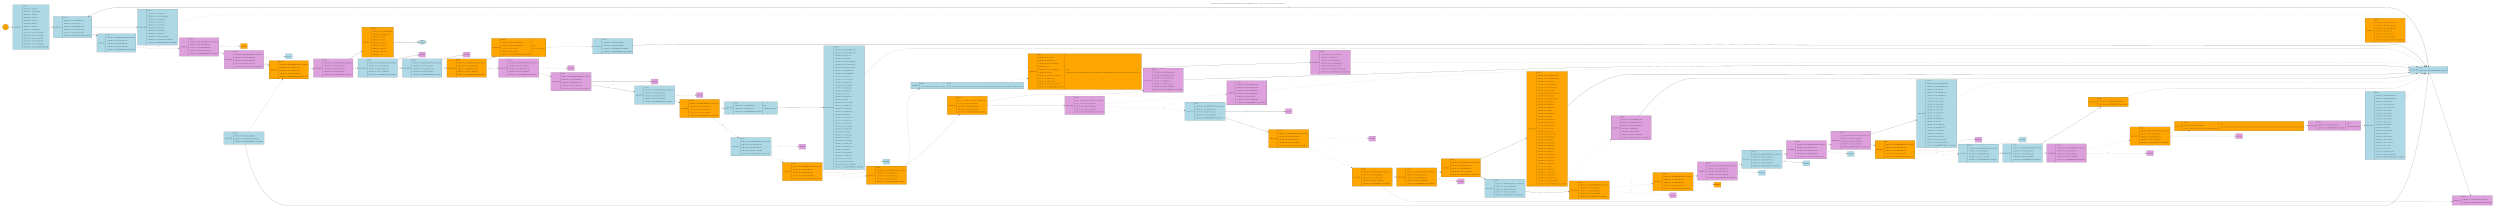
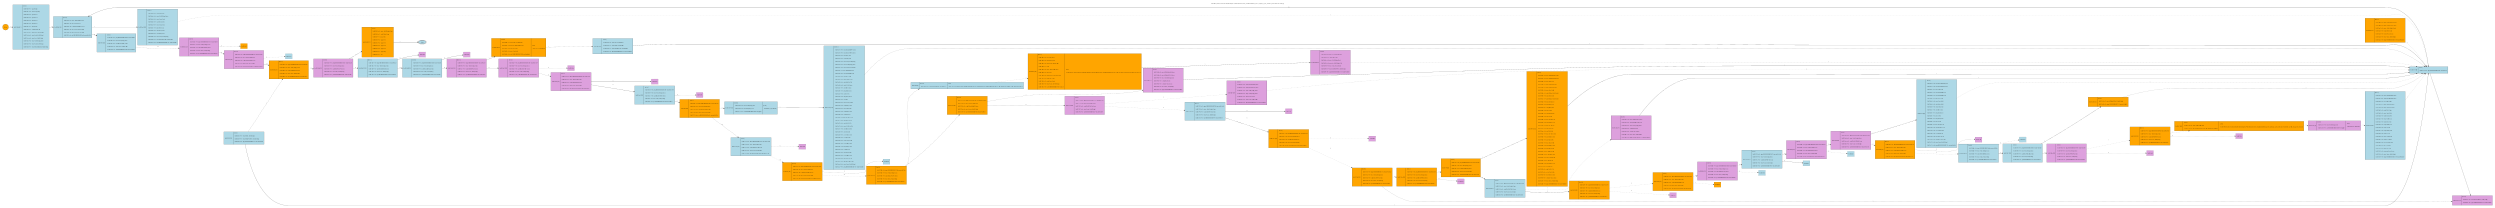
(467, 68) -> (467, 68)
